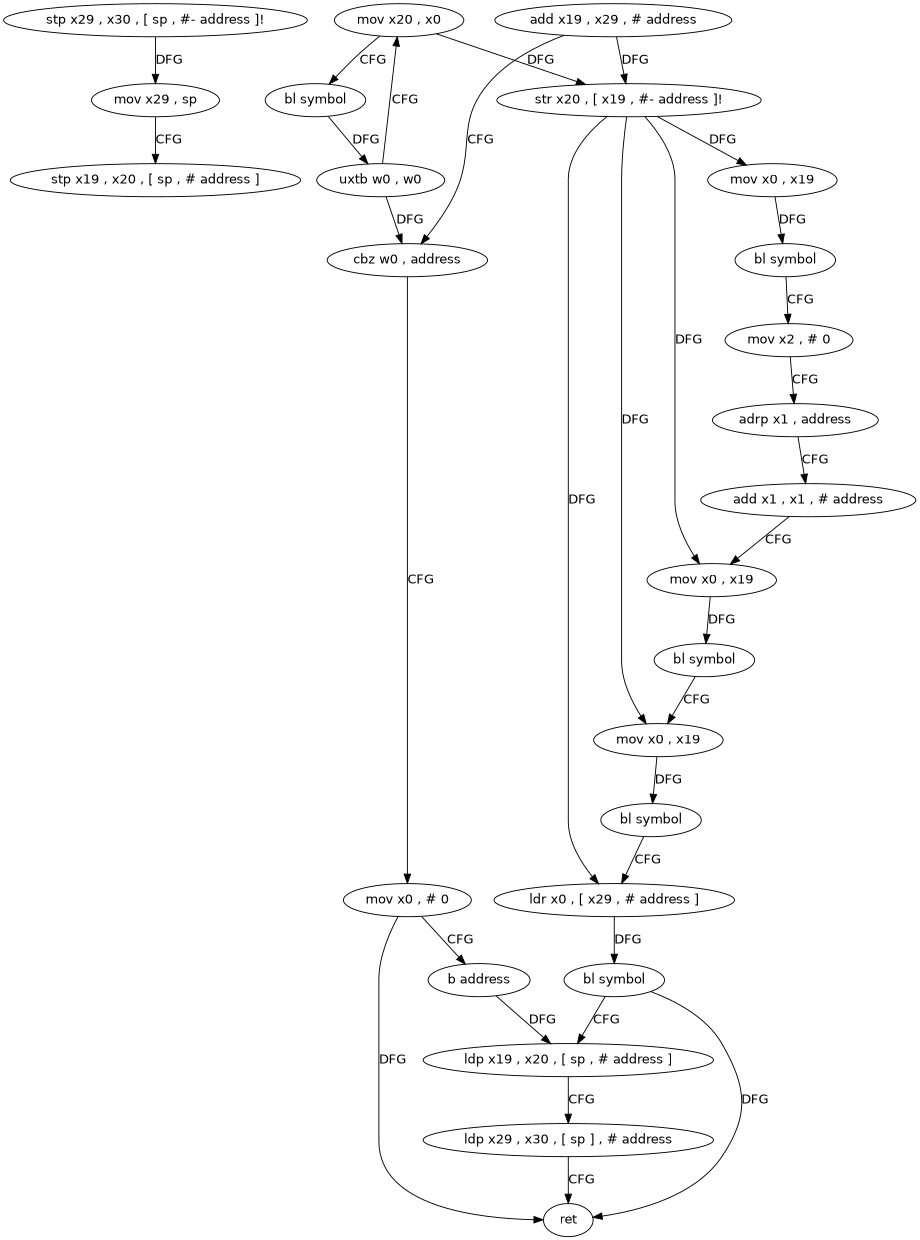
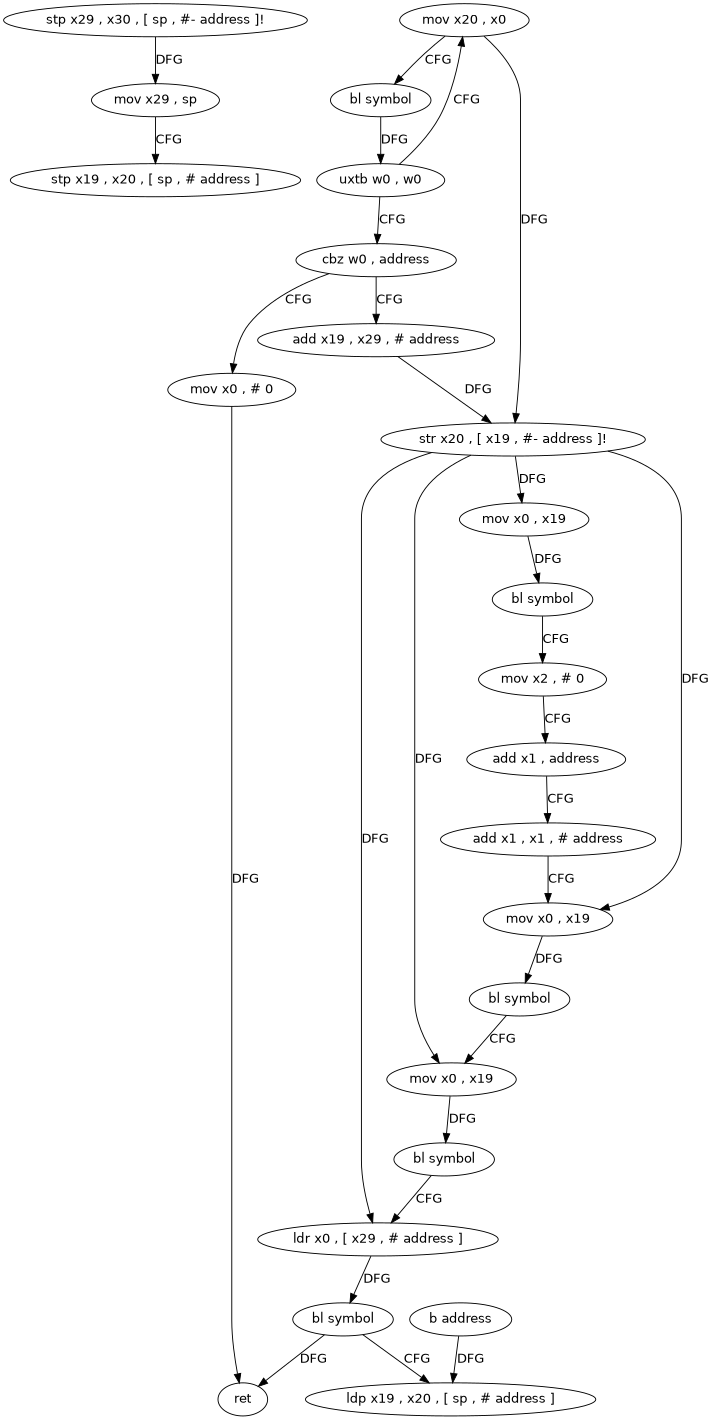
(470, 117) -> (376, 296)
(410, 220) -> (392, 220)
(795, 420) -> (546, 759)
(440, 937) -> none
(568, 1140) -> none
